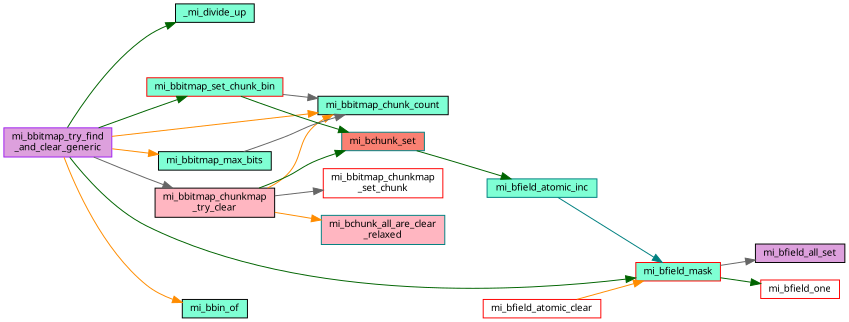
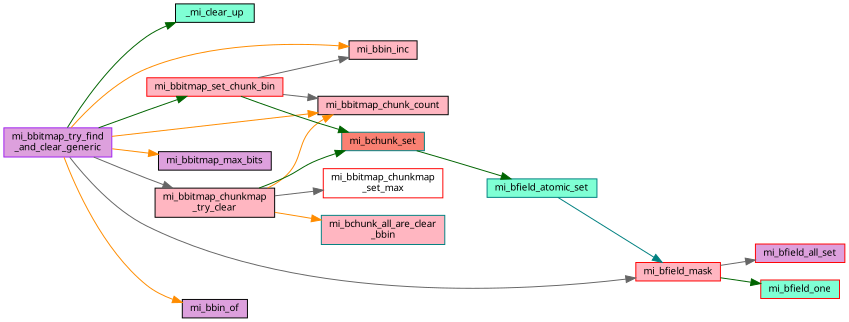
(215, 13) -> (215, 13)
none -> (383, 50)
(215, 87) -> (215, 87)
(383, 105) -> (383, 105)
(290, 135) -> none
(215, 161) -> (215, 161)
(383, 183) -> (383, 183)
(542, 188) -> (542, 188)
(383, 230) -> (383, 230)
(800, 253) -> (800, 253)
(678, 272) -> (678, 272)
(331, 279) -> (331, 279)
(800, 289) -> (800, 289)
(215, 309) -> (215, 309)
(542, 309) -> none
